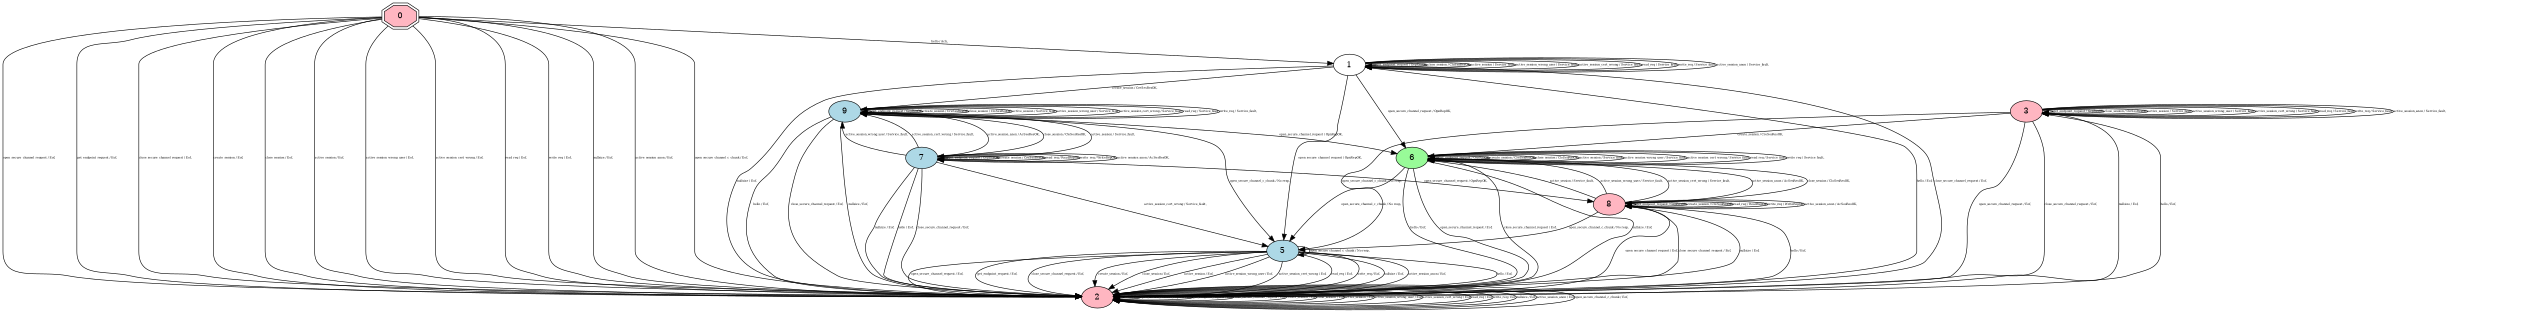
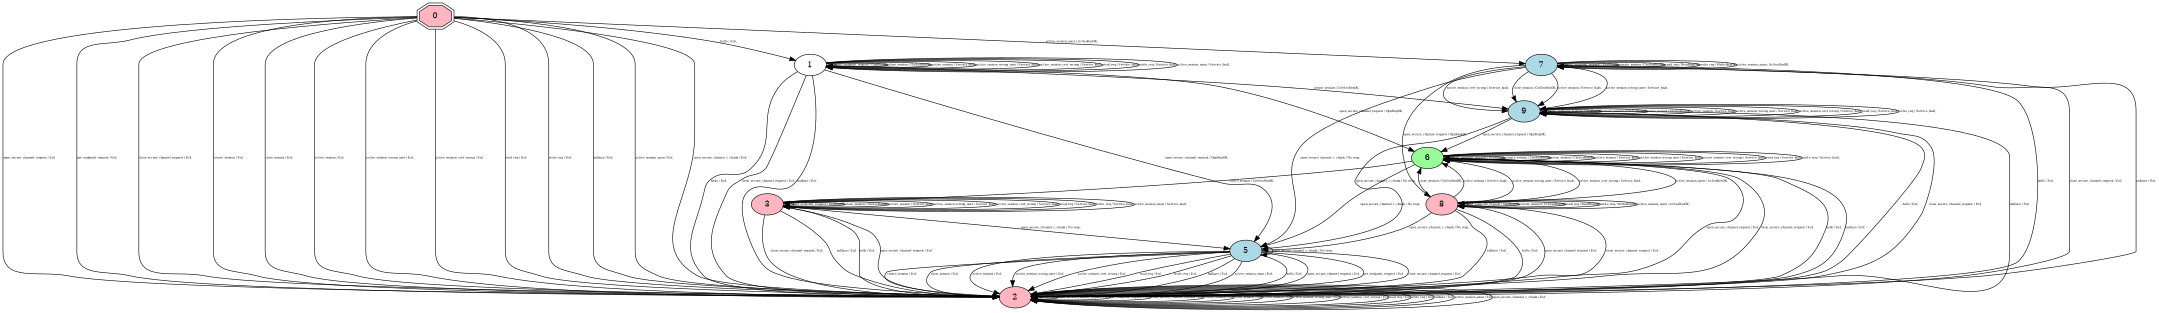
(967, 123) -> (987, 40)
(1722, 134) -> (1101, 189)
(1176, 204) -> (1330, 158)
